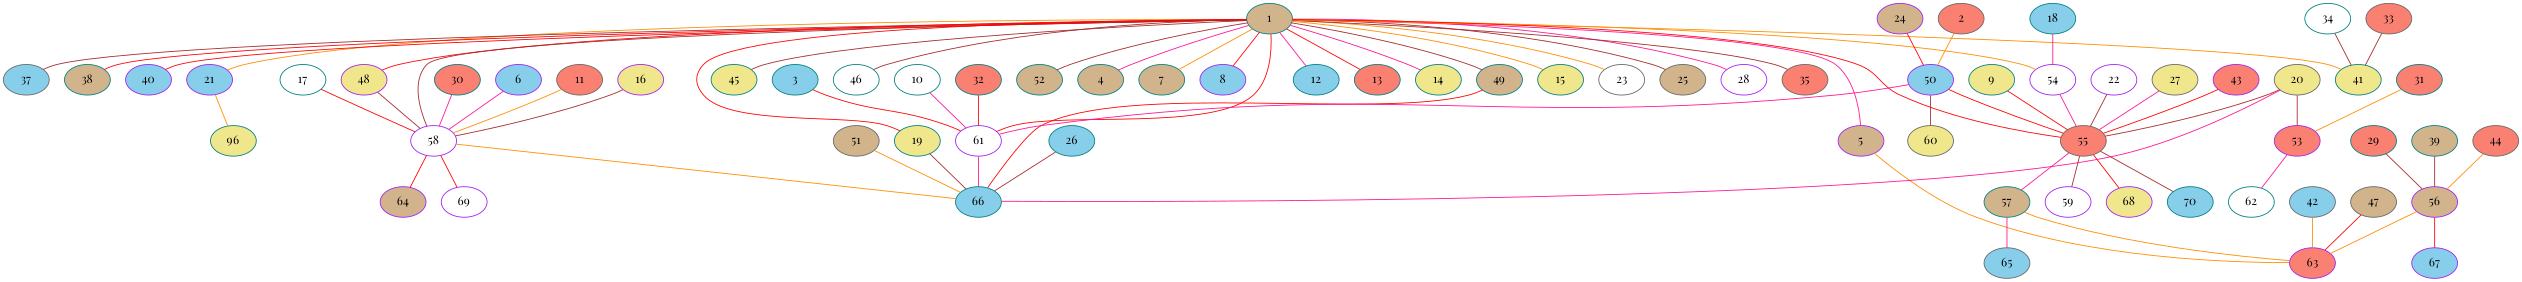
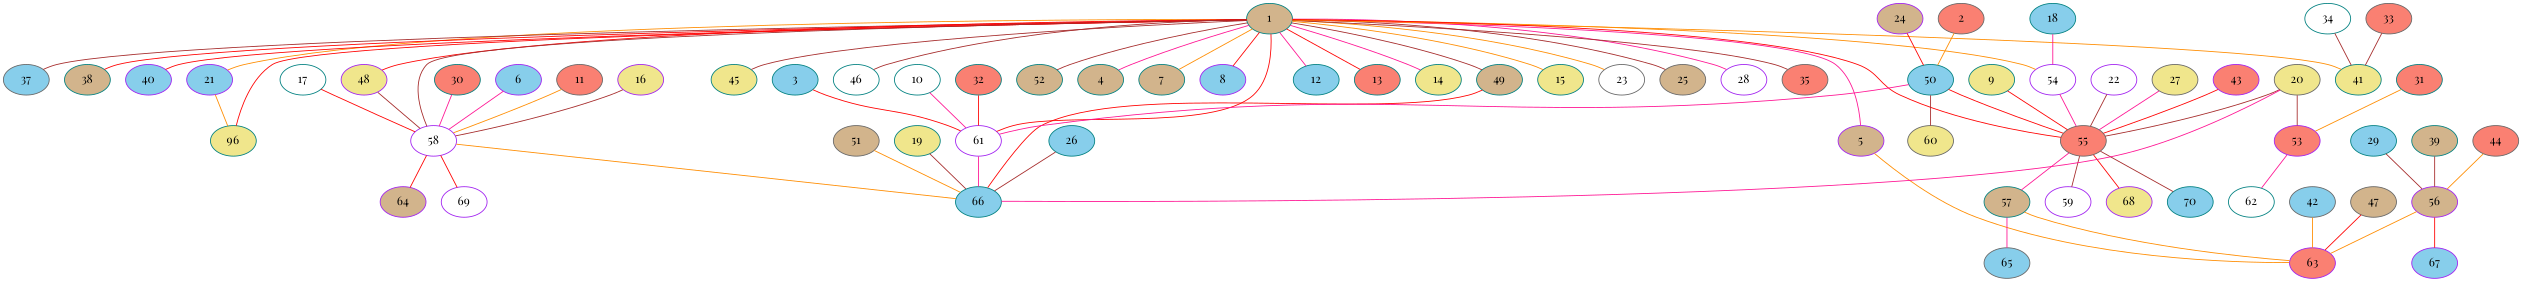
(835, 36) -> (722, 33)
(1931, 80) -> (1931, 80)
(2374, 141) -> (2374, 141)
